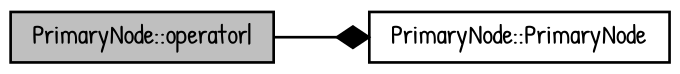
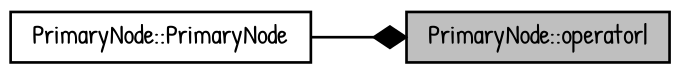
(305, 37) -> (343, 37)
